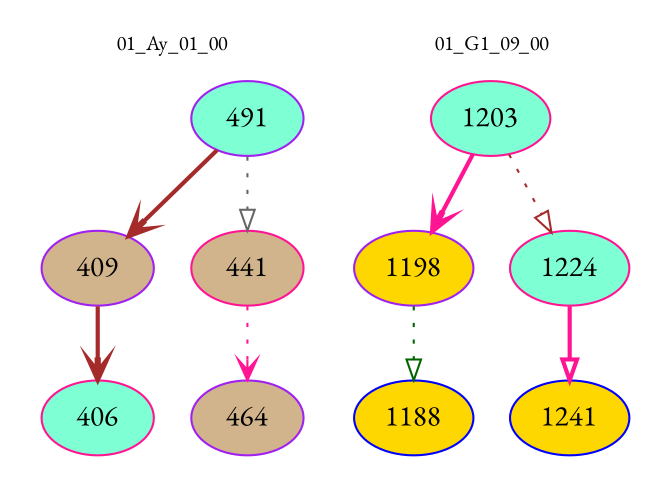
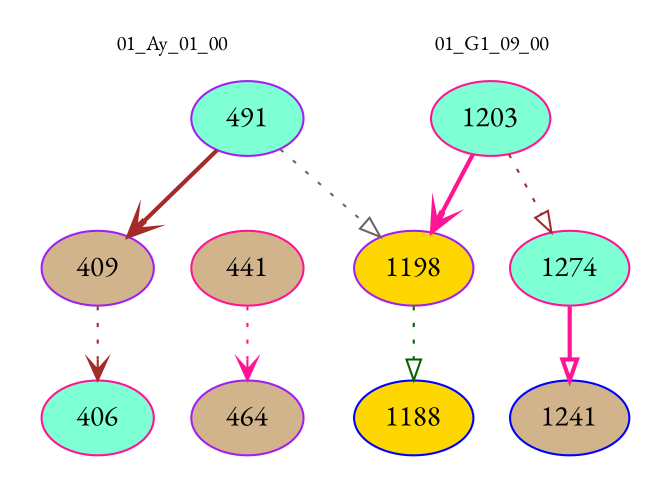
(247, 183) -> (308, 173)
(570, 268) -> (570, 268)
(98, 333) -> (98, 333)
(570, 418) -> (570, 418)
